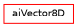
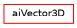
(39, 14) -> (39, 14)
